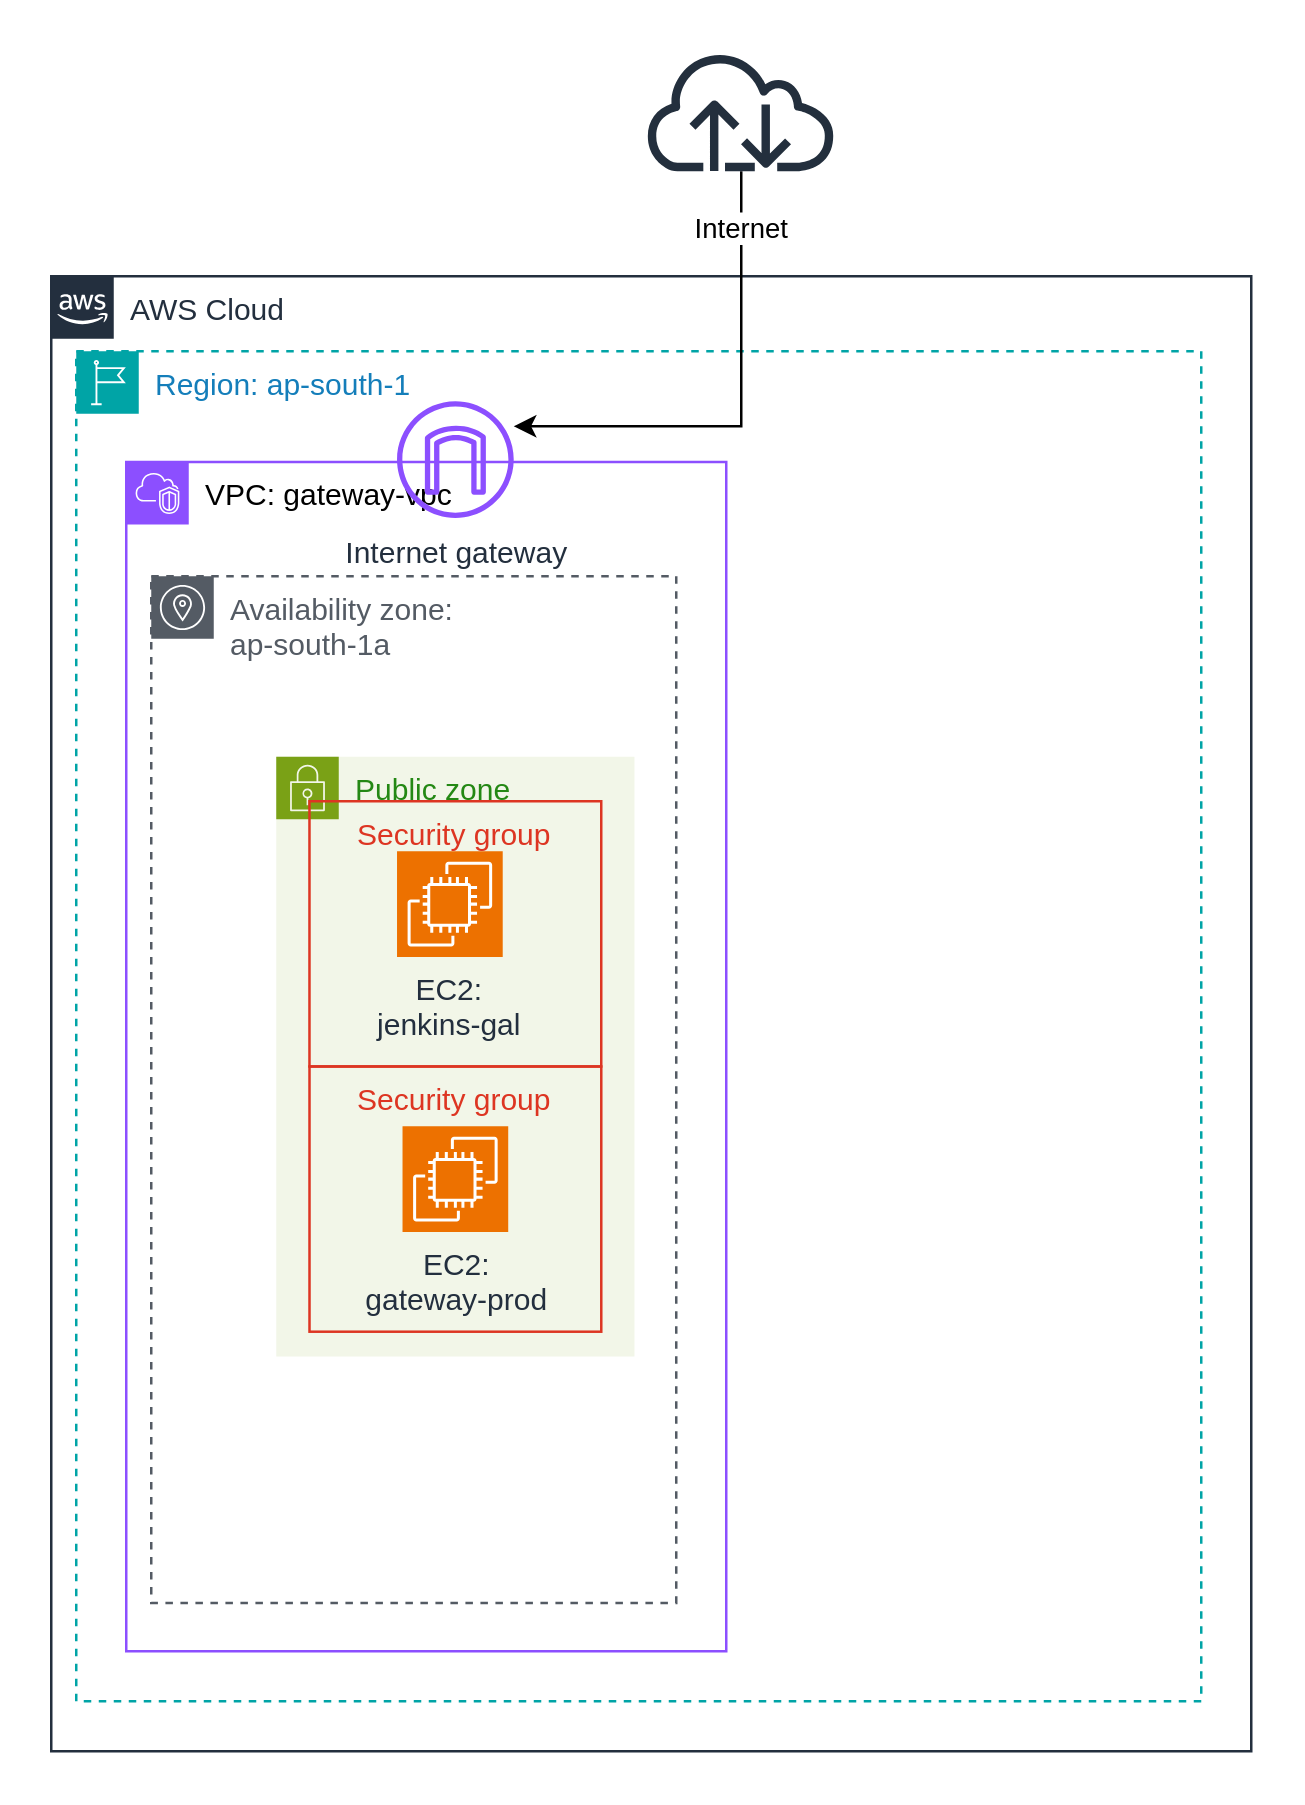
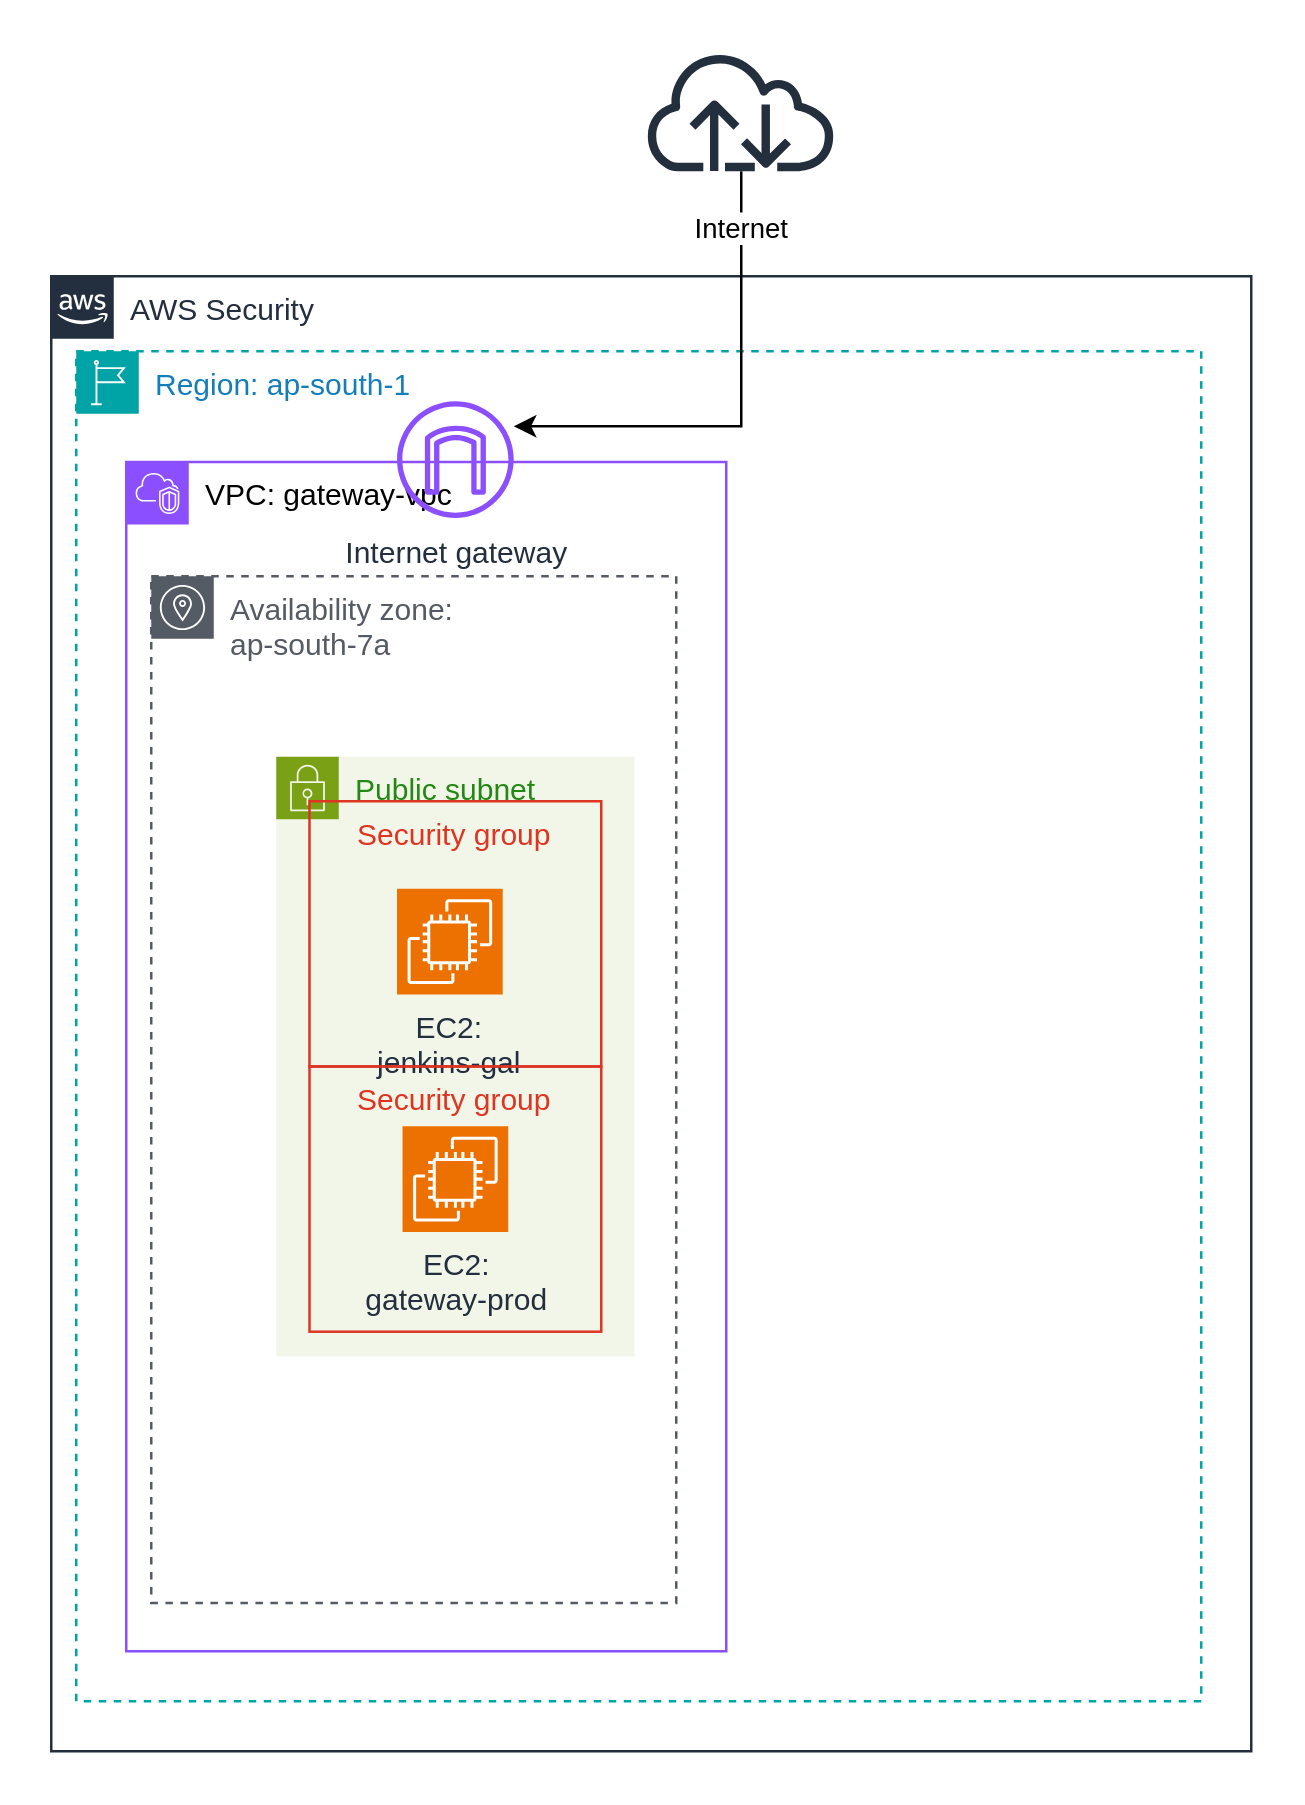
(199, 312) -> (224, 312)
(355, 630) -> (355, 630)
(437, 792) -> (454, 792)
(450, 904) -> (450, 942)
